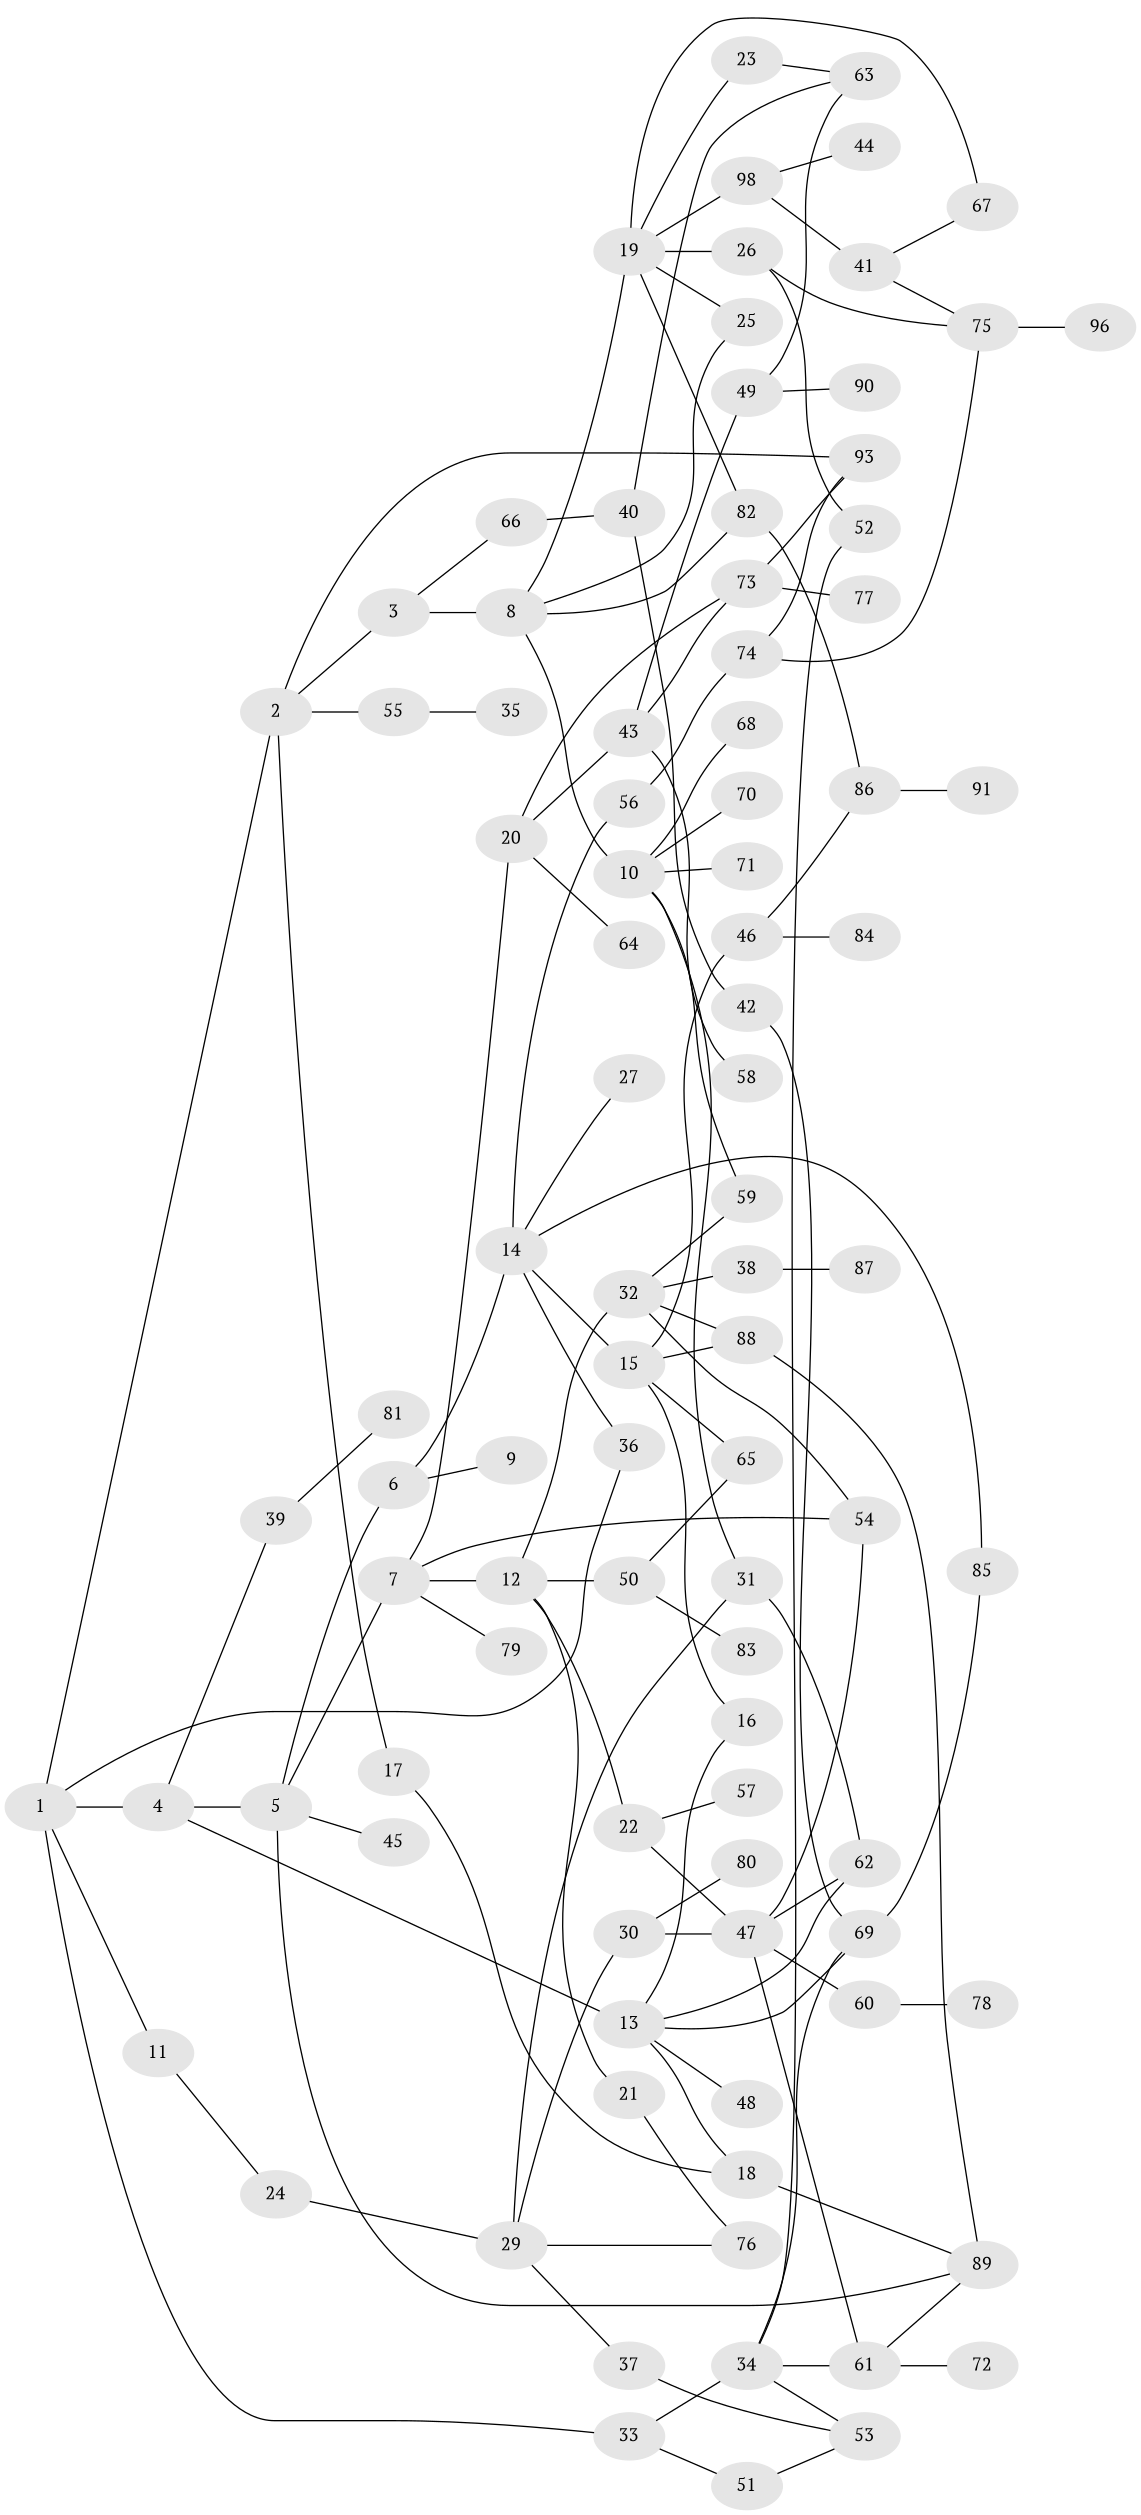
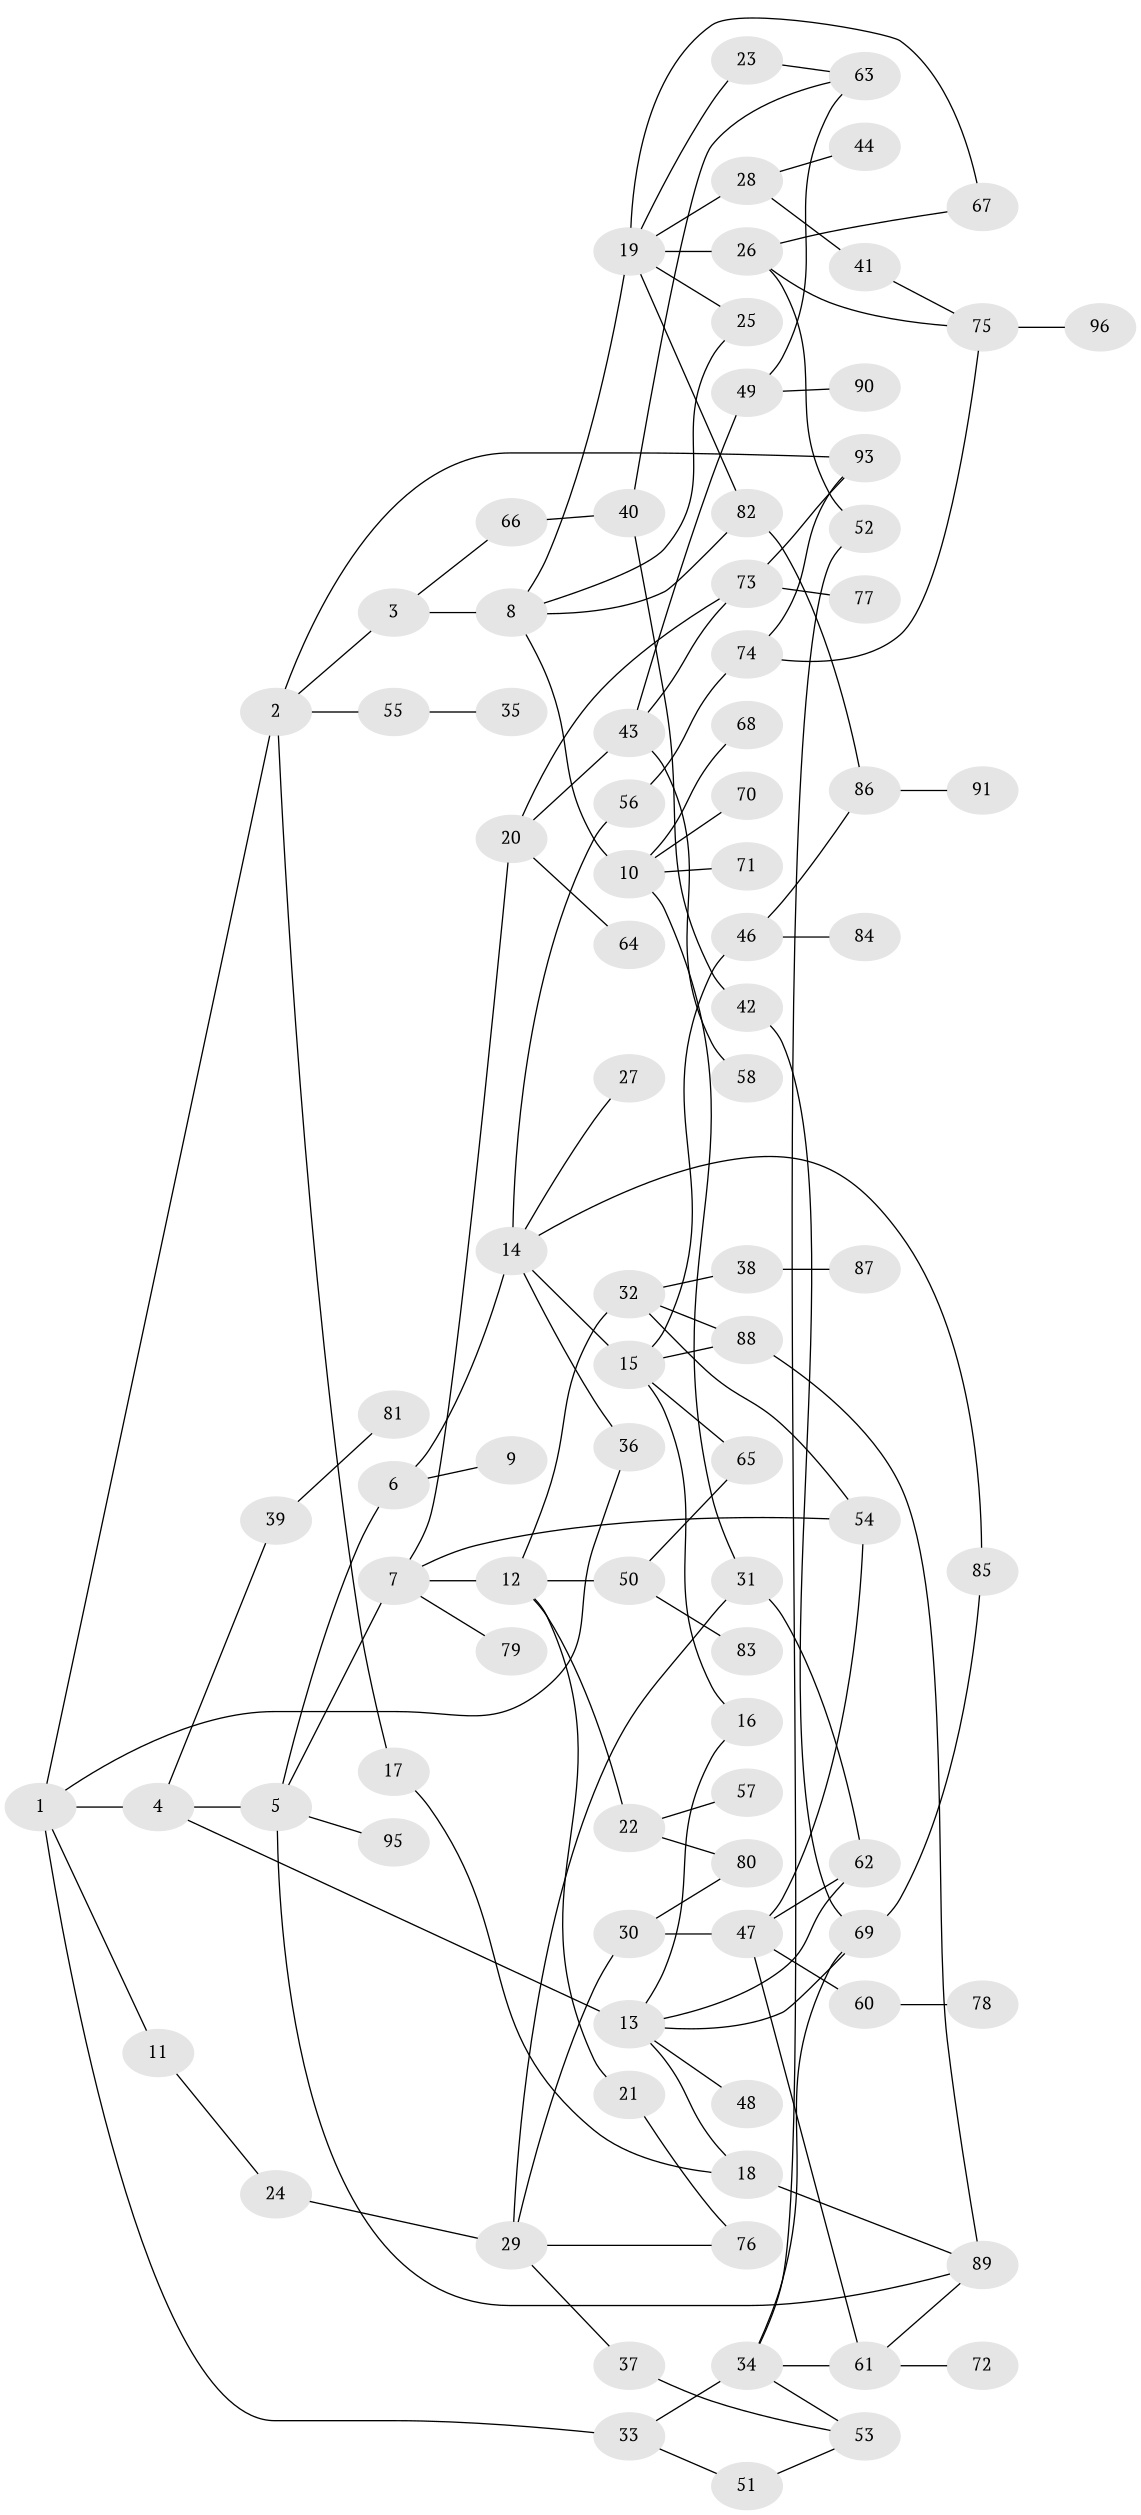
(747, 181) -> (747, 181)
(924, 237) -> (863, 225)
(747, 1199) -> none
(394, 1842) -> (394, 1842)
(692, 1884) -> (694, 1847)
